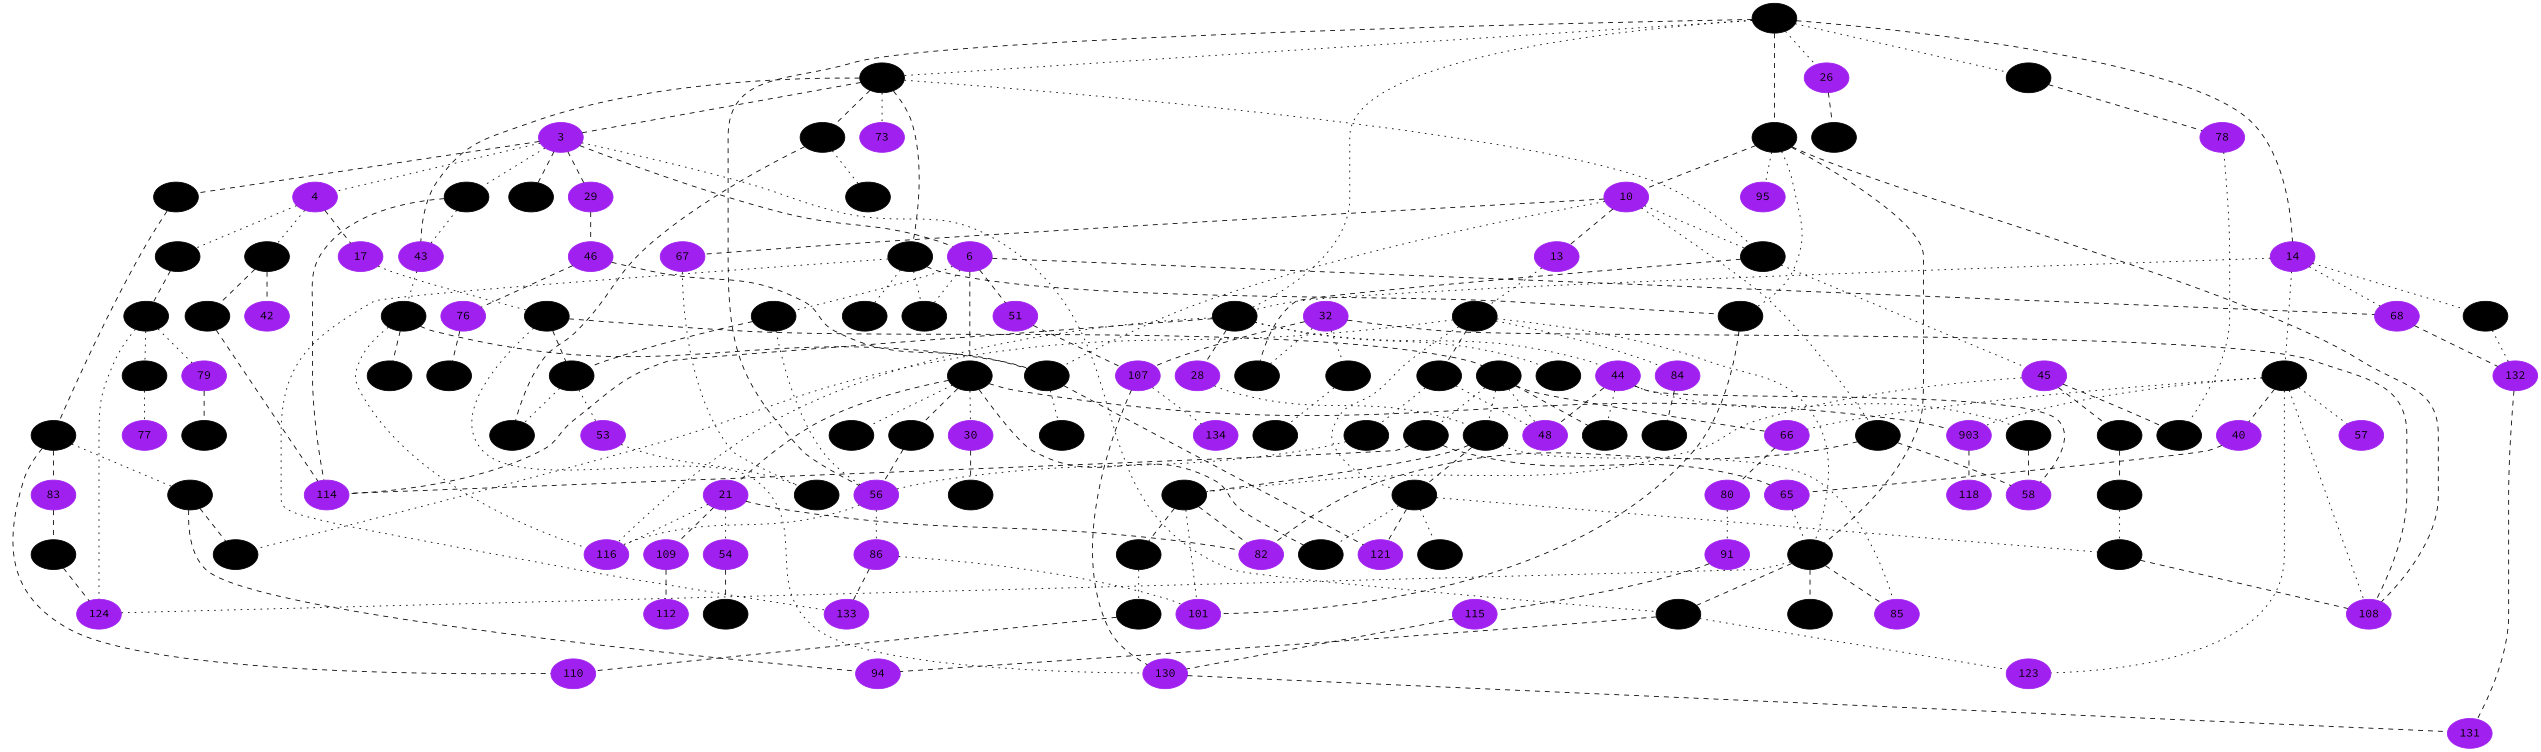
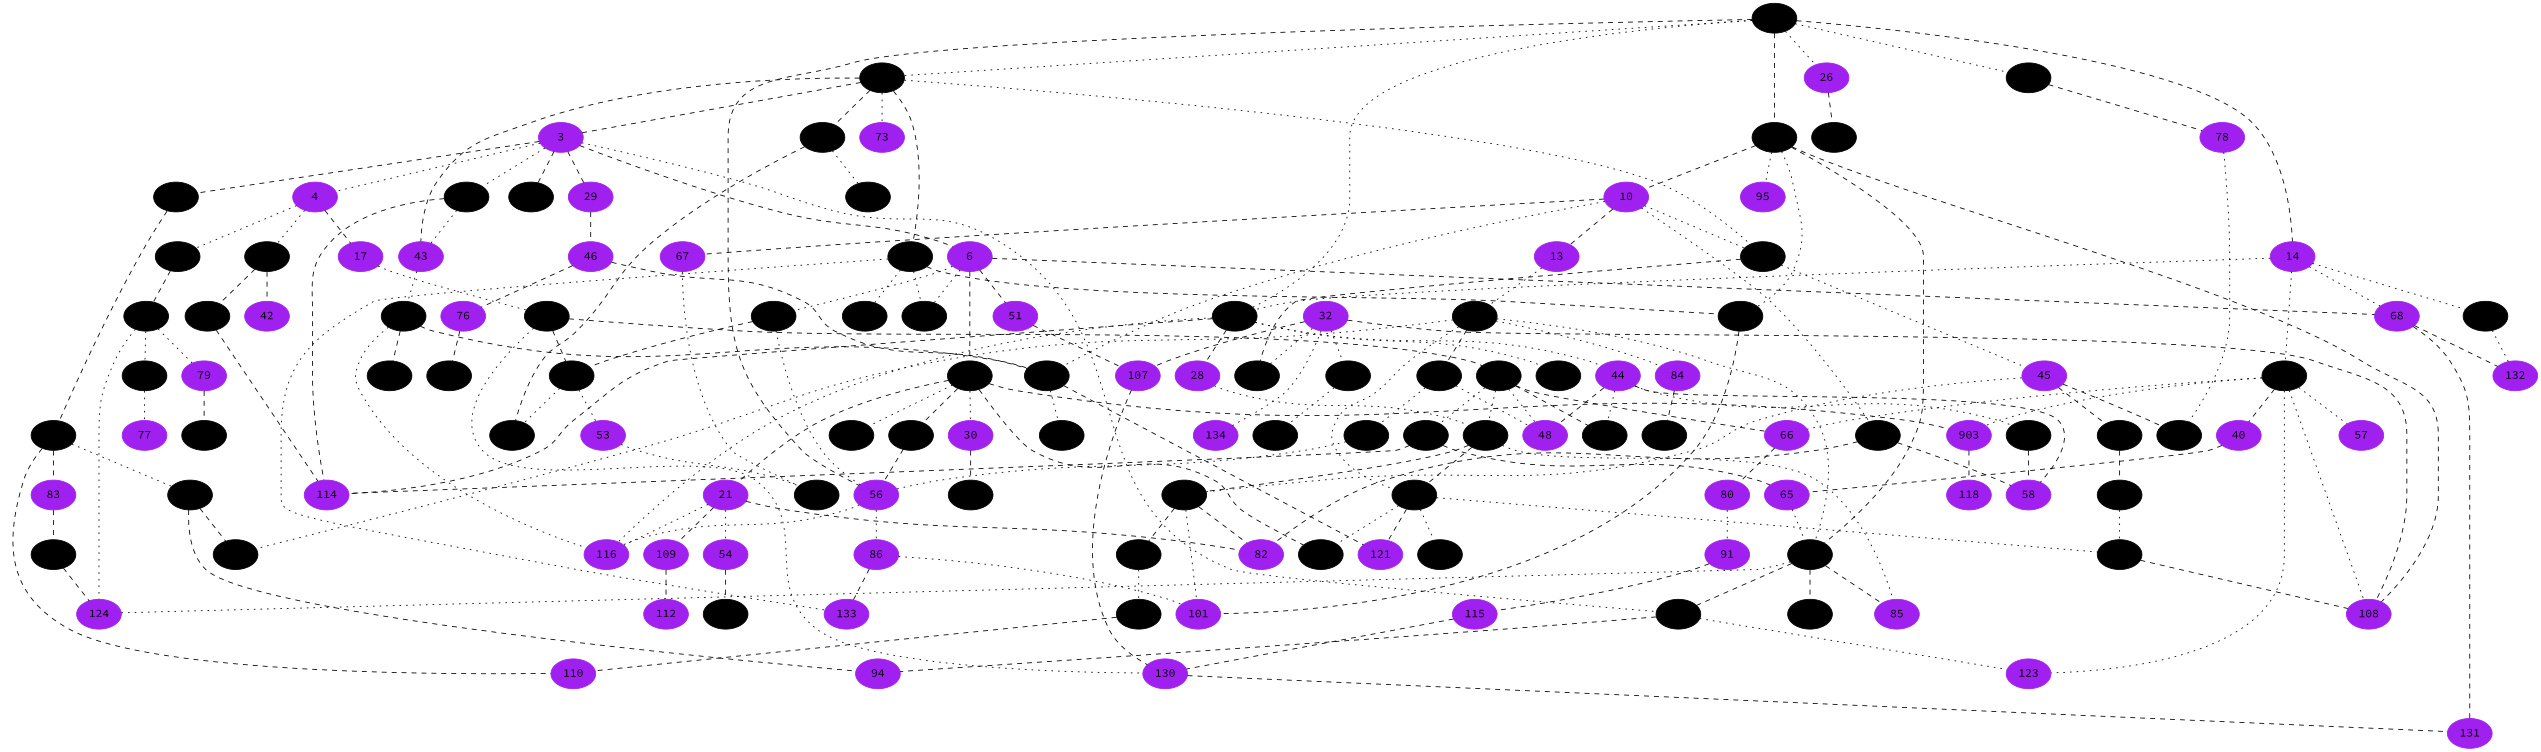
(1174, 404) -> (1288, 389)
(2509, 558) -> (2470, 512)
